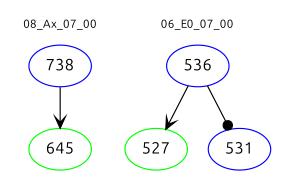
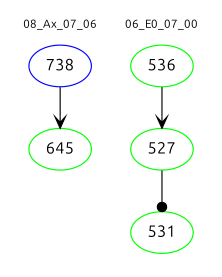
(60, 25) -> (60, 25)
(198, 66) -> (162, 66)
(217, 103) -> (162, 186)
(239, 149) -> (162, 233)
